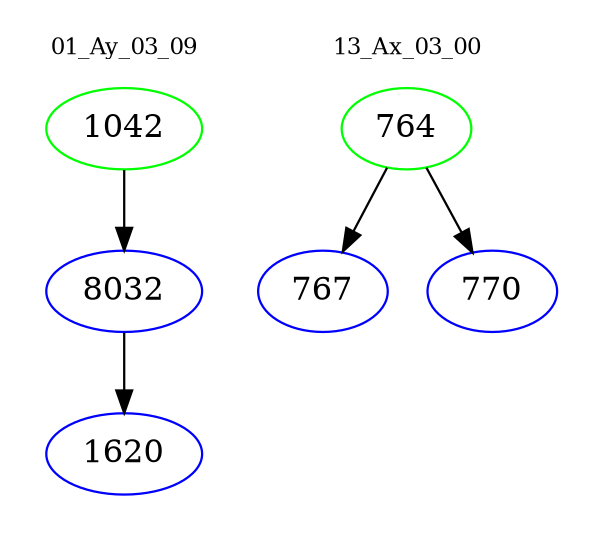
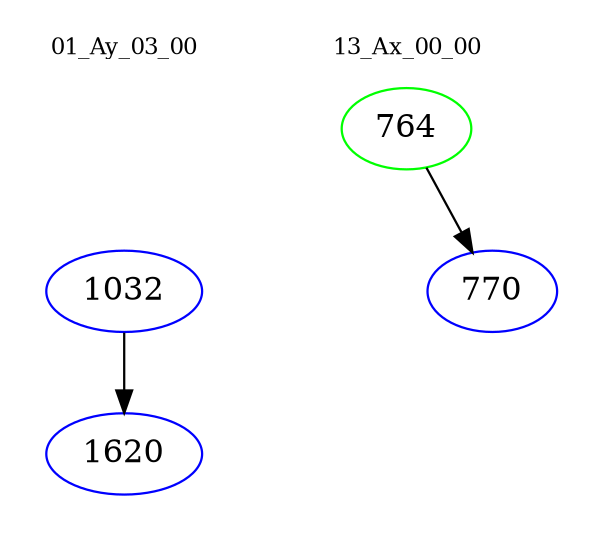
(124, 49) -> (124, 49)
(408, 49) -> (408, 49)
(124, 129) -> none
(124, 291) -> (124, 291)
(323, 291) -> none
